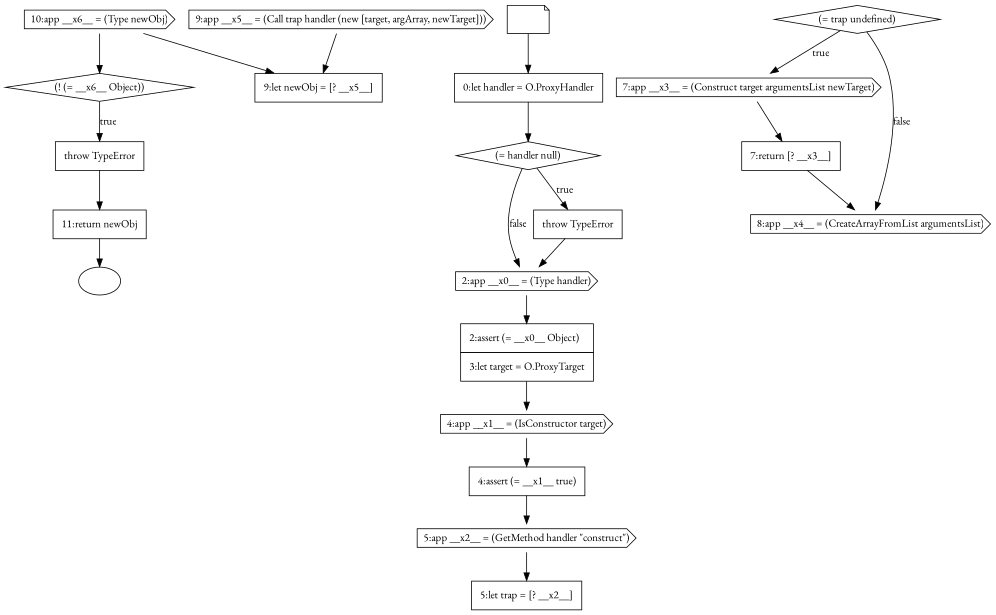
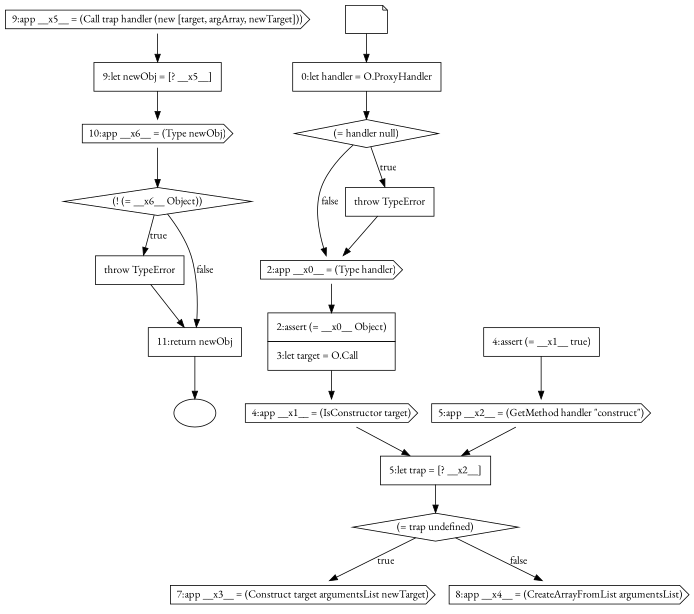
(205, 52) -> (158, 101)
(791, 156) -> none
none -> (193, 263)
(527, 366) -> (318, 356)
(527, 448) -> (380, 439)
none -> (436, 495)
